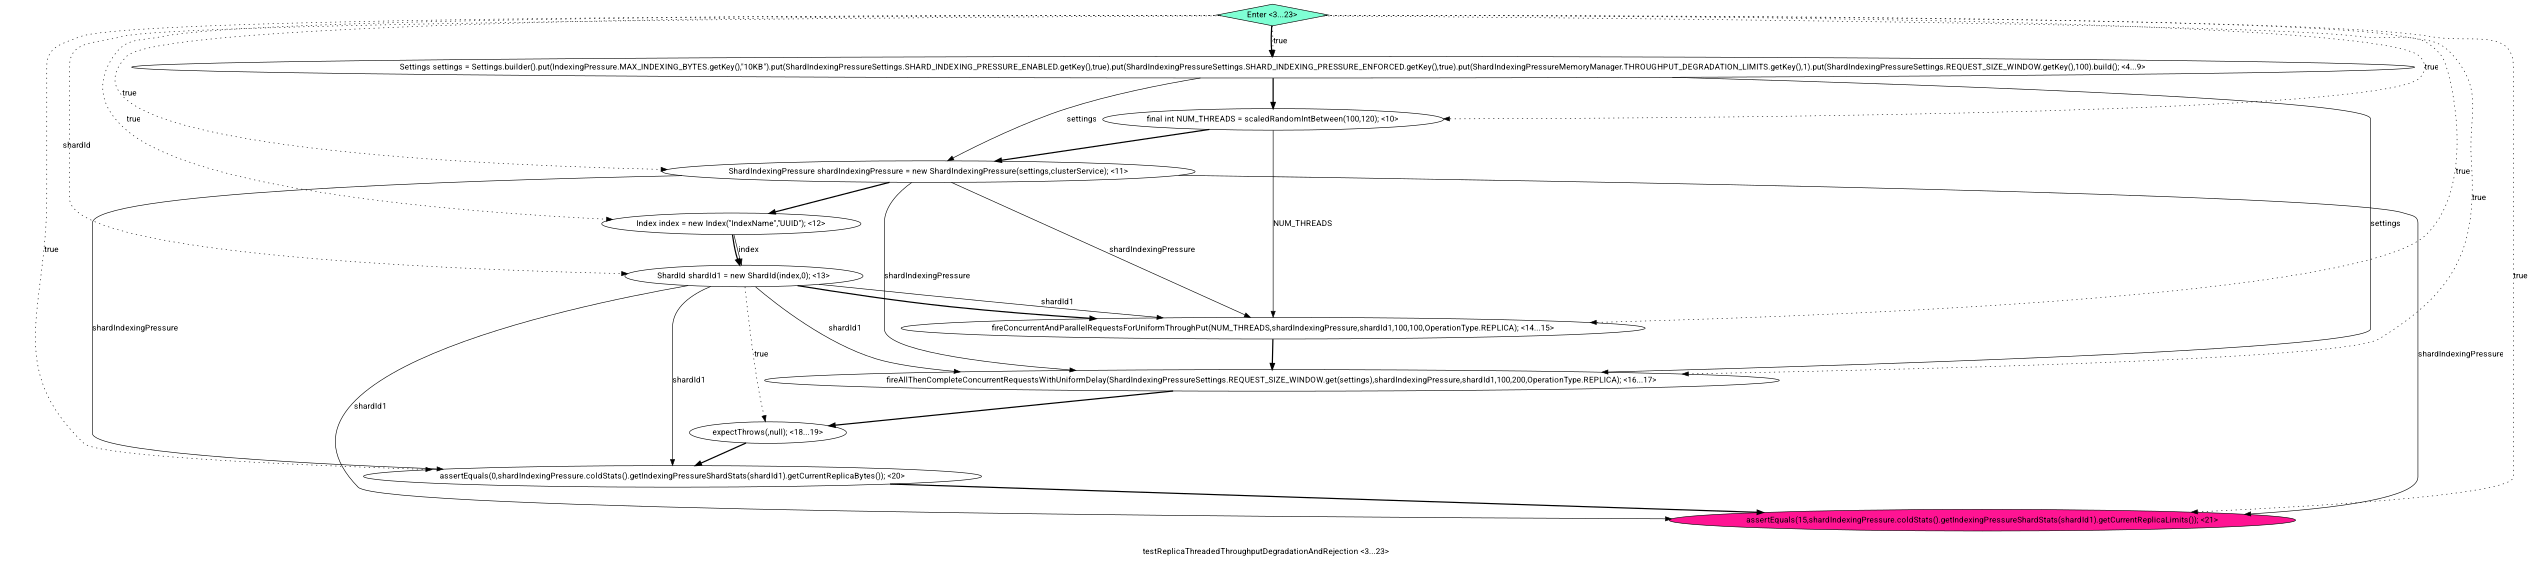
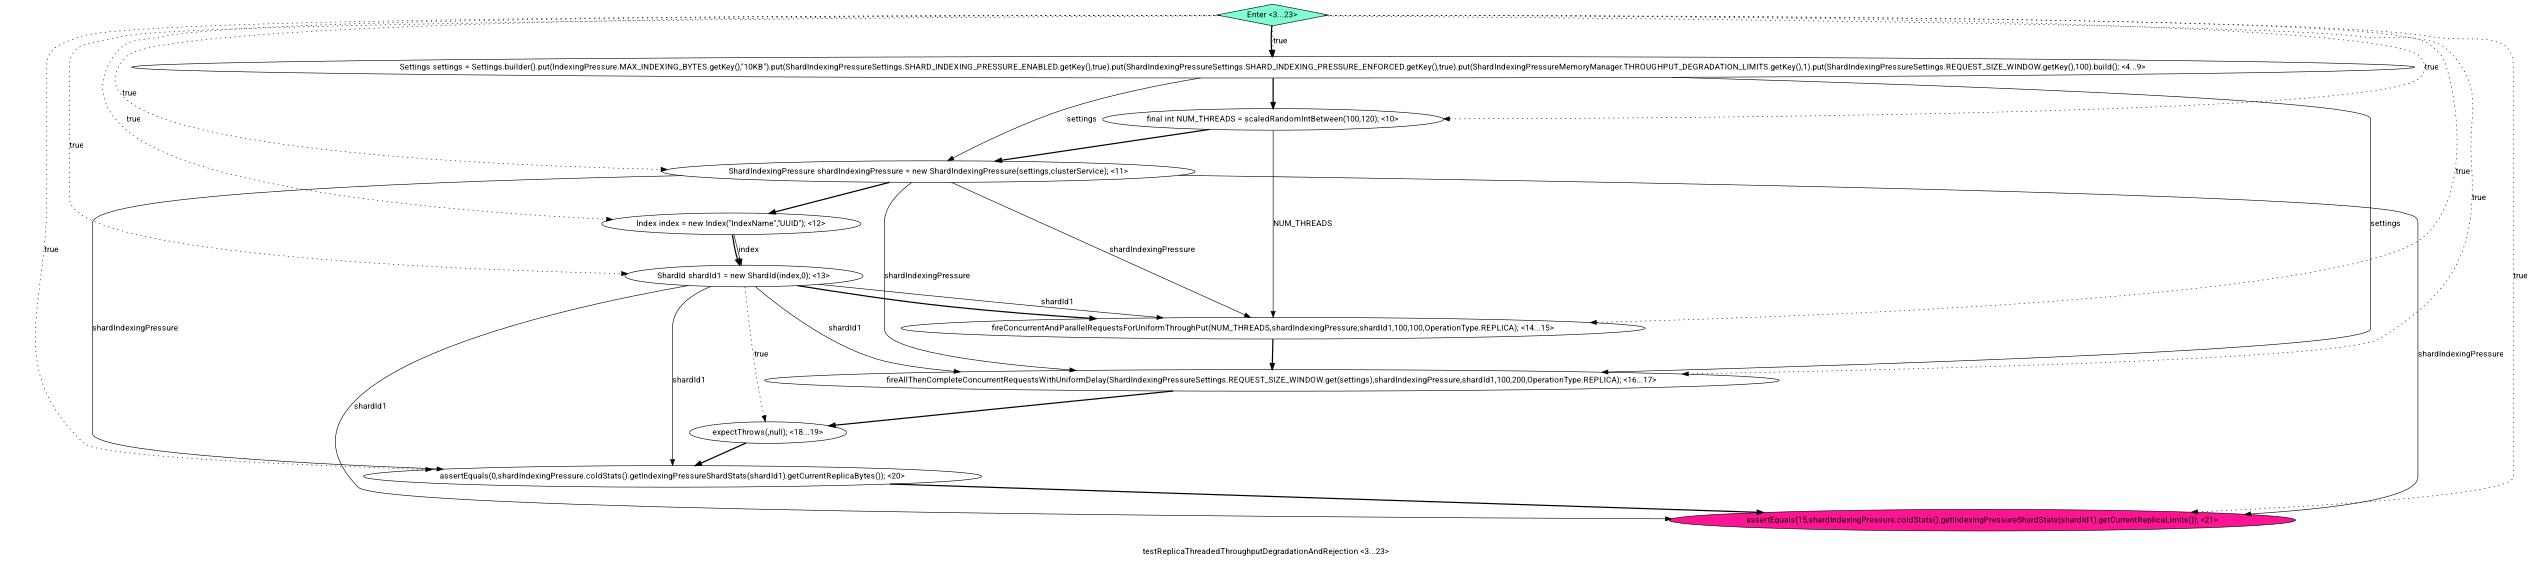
(77, 146) -> (77, 146)
